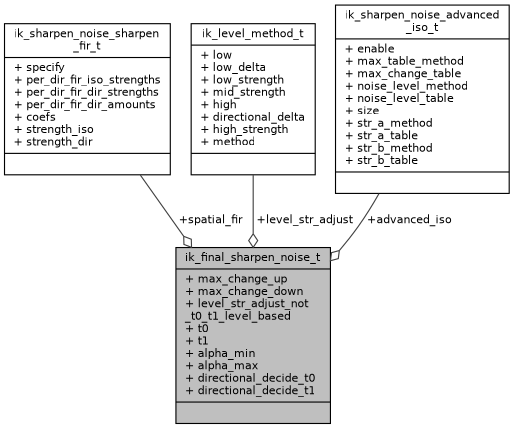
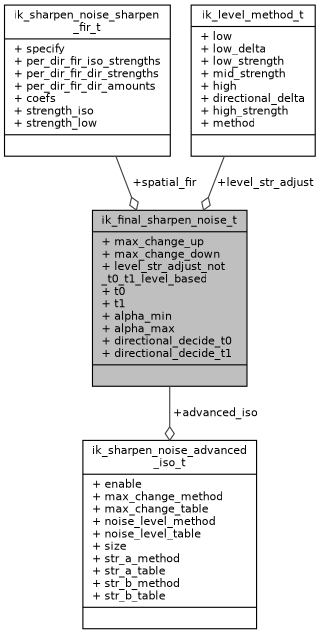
(404, 61) -> (158, 497)
(53, 142) -> (56, 123)
(361, 223) -> (170, 407)
